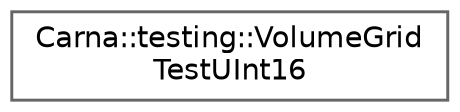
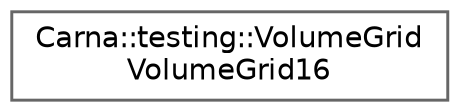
(230, 56) -> (230, 56)
